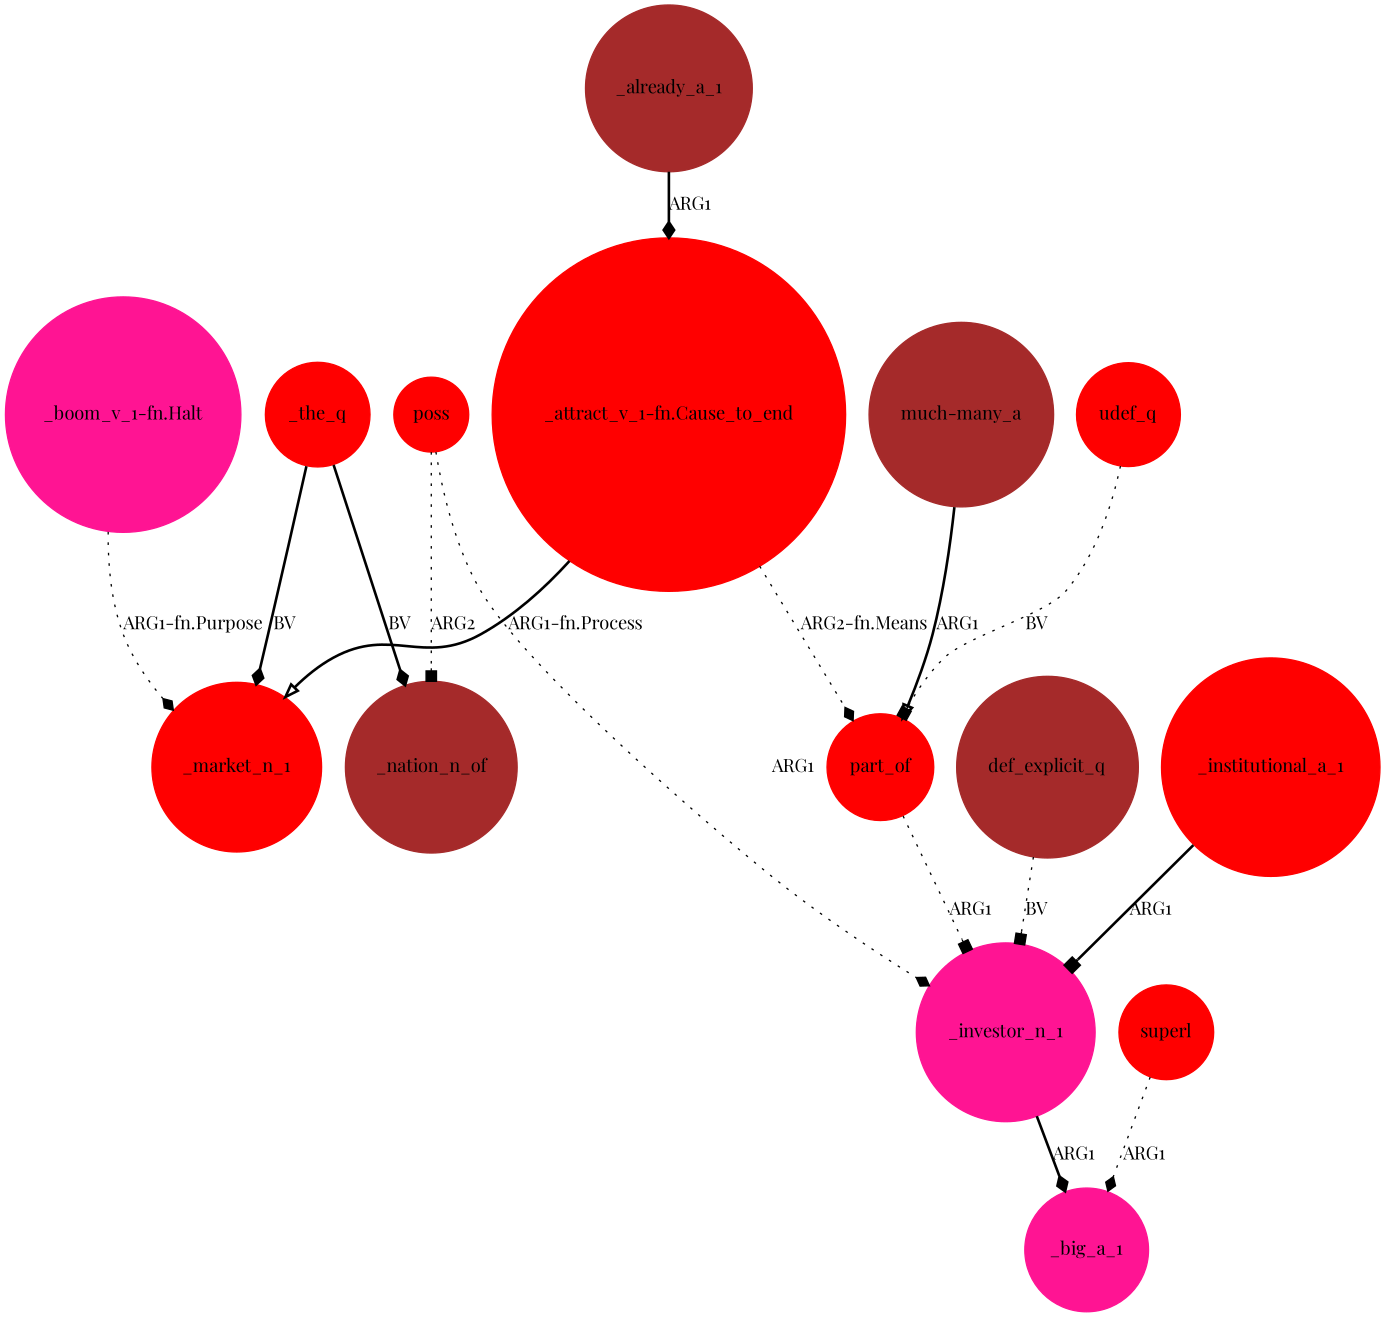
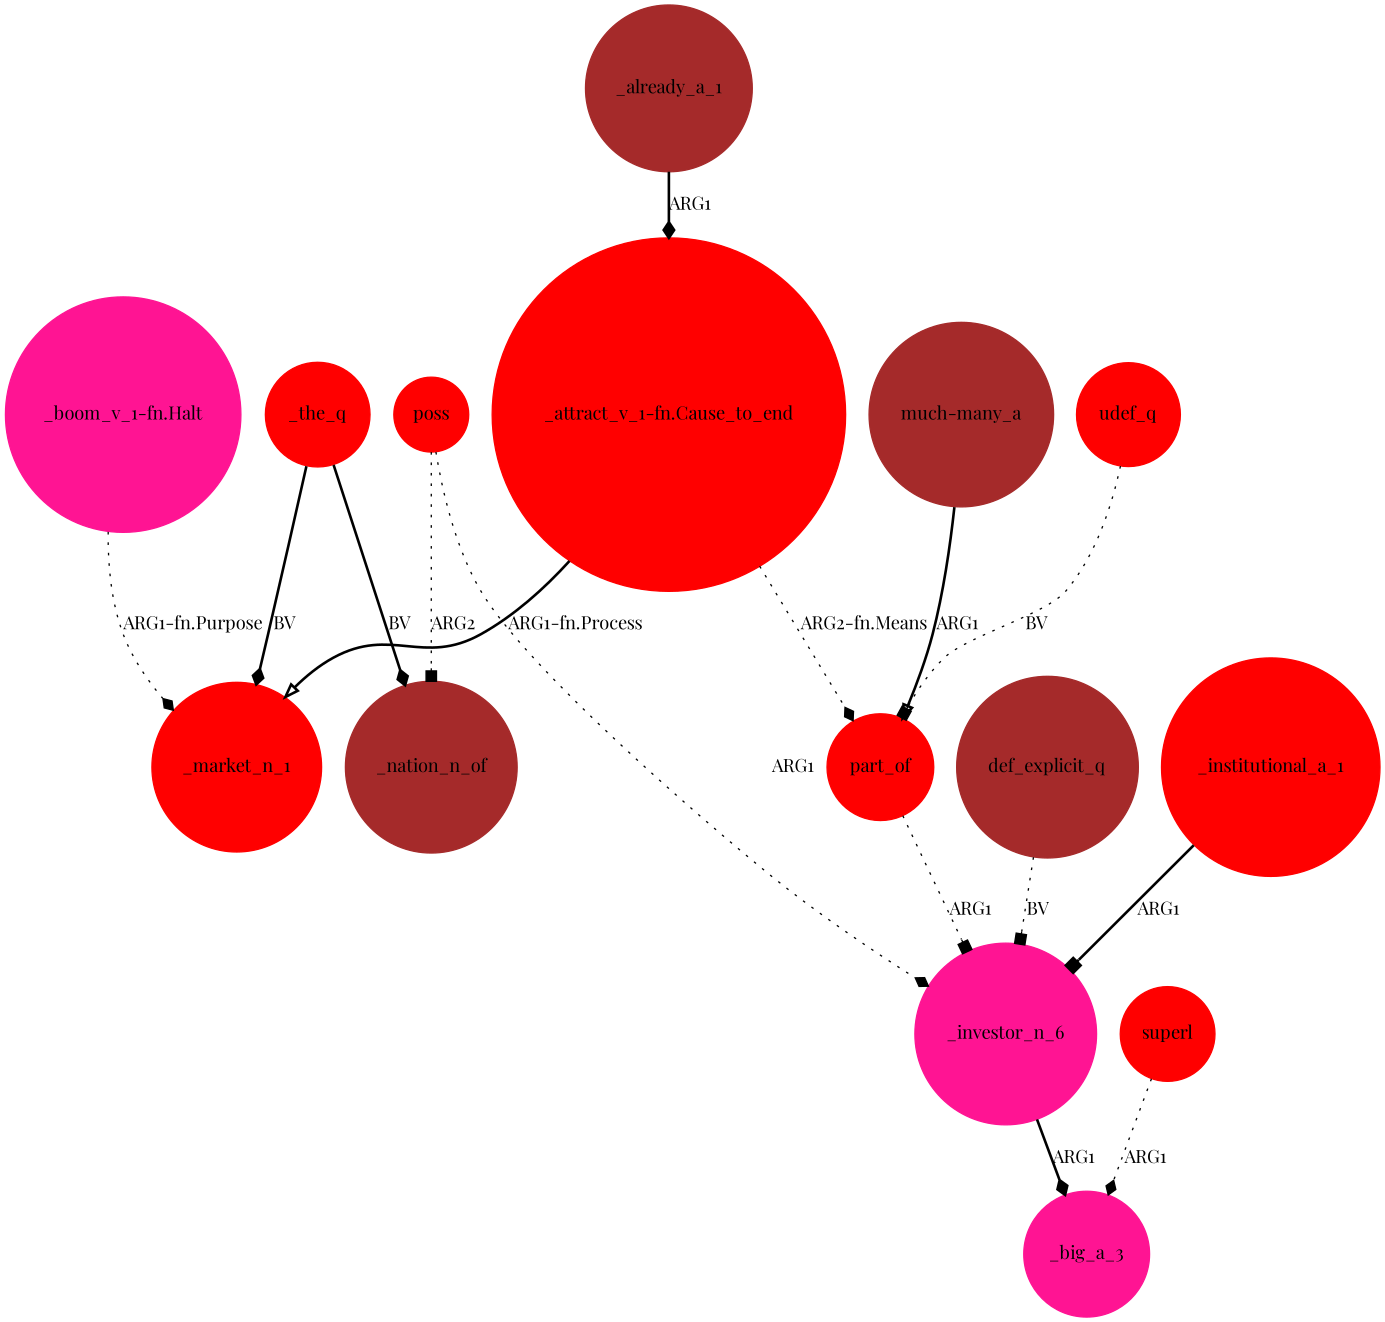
(1006, 1032) -> (1006, 1034)
(1087, 1250) -> (1087, 1254)
